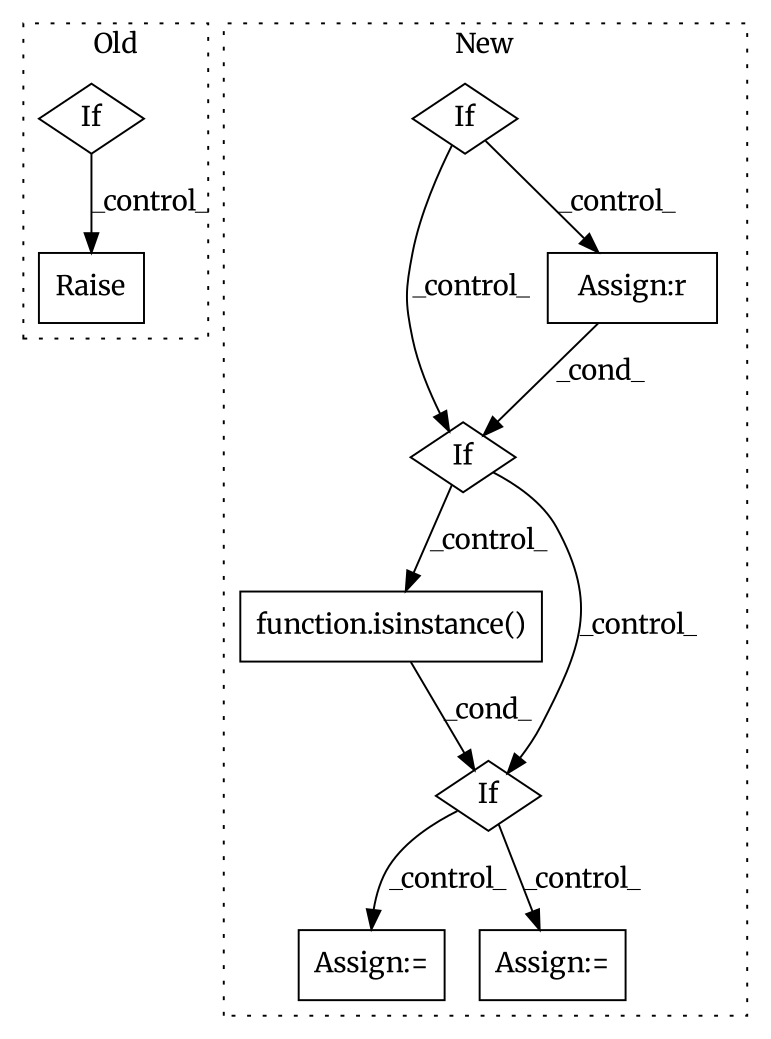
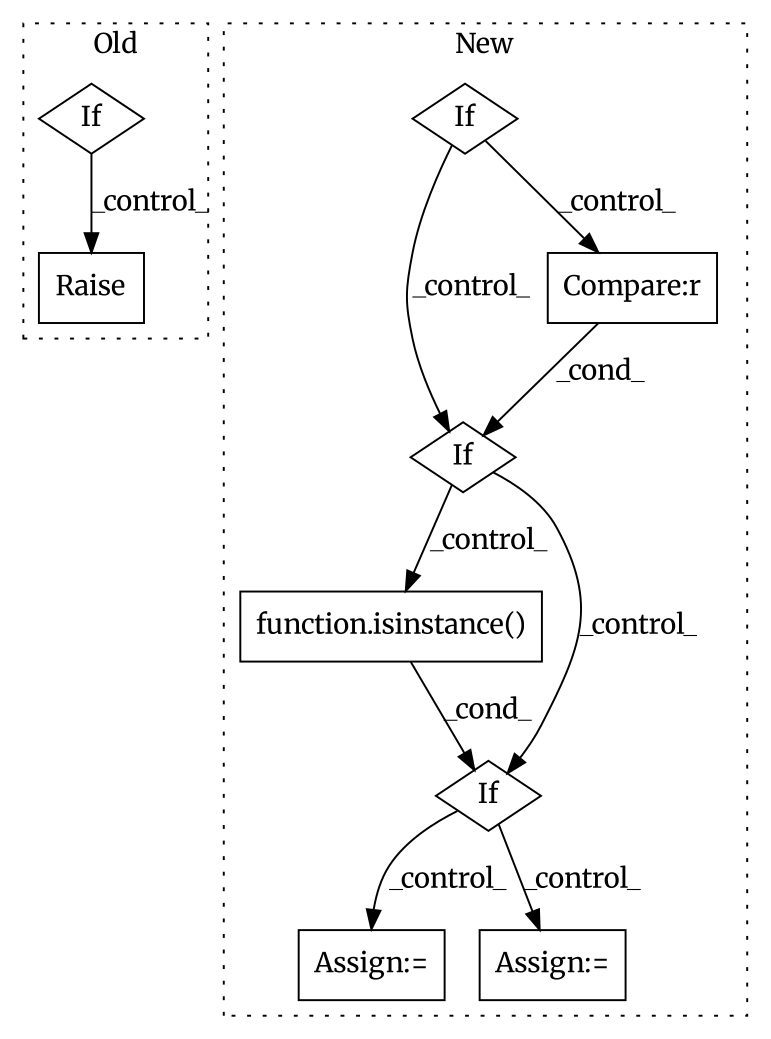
(632, 288) -> (632, 288)
